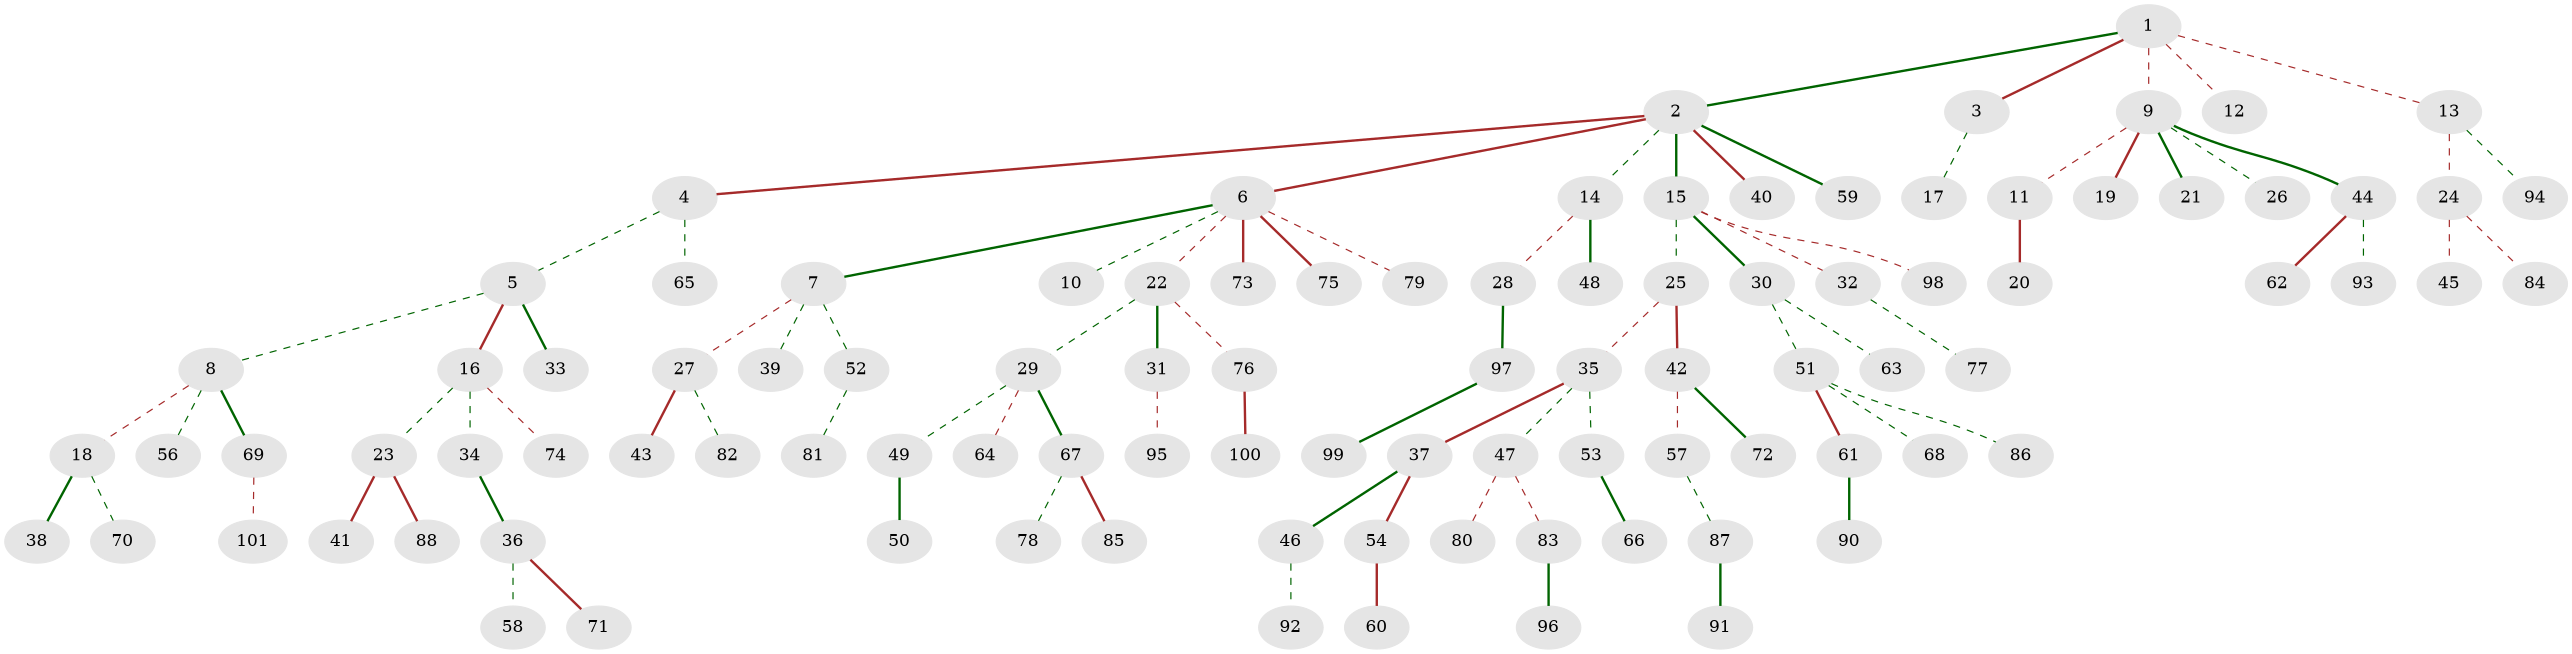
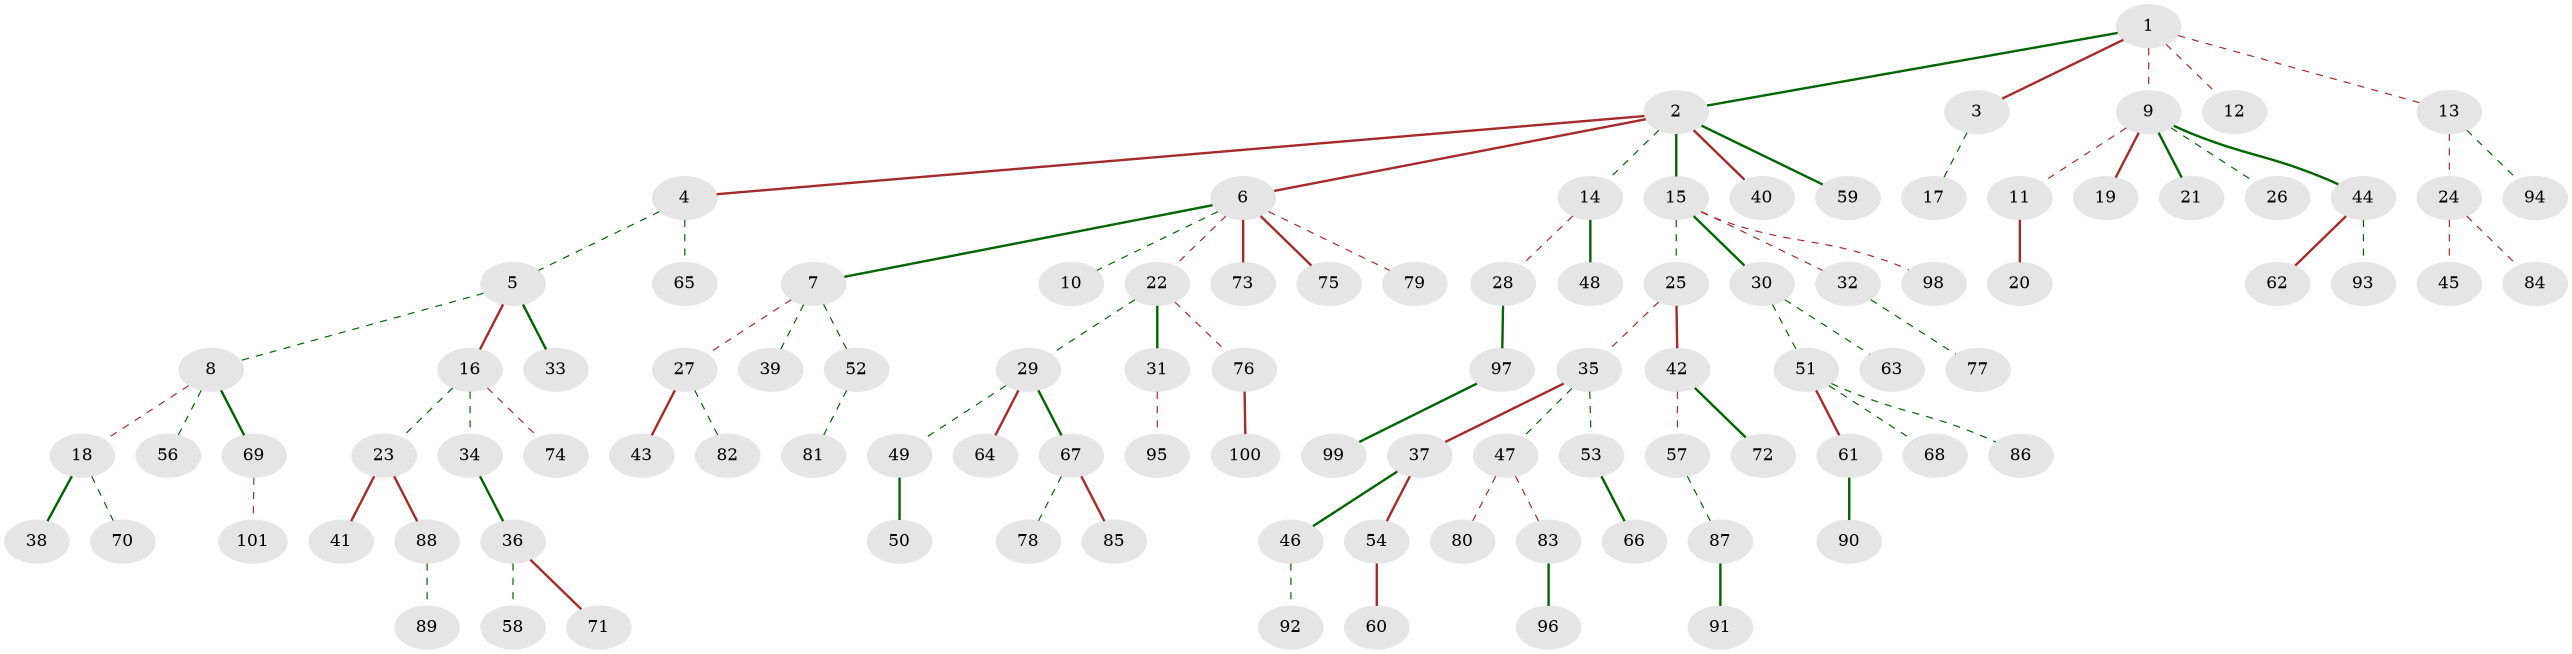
(1007, 413) -> (1007, 413)
none -> (427, 628)
